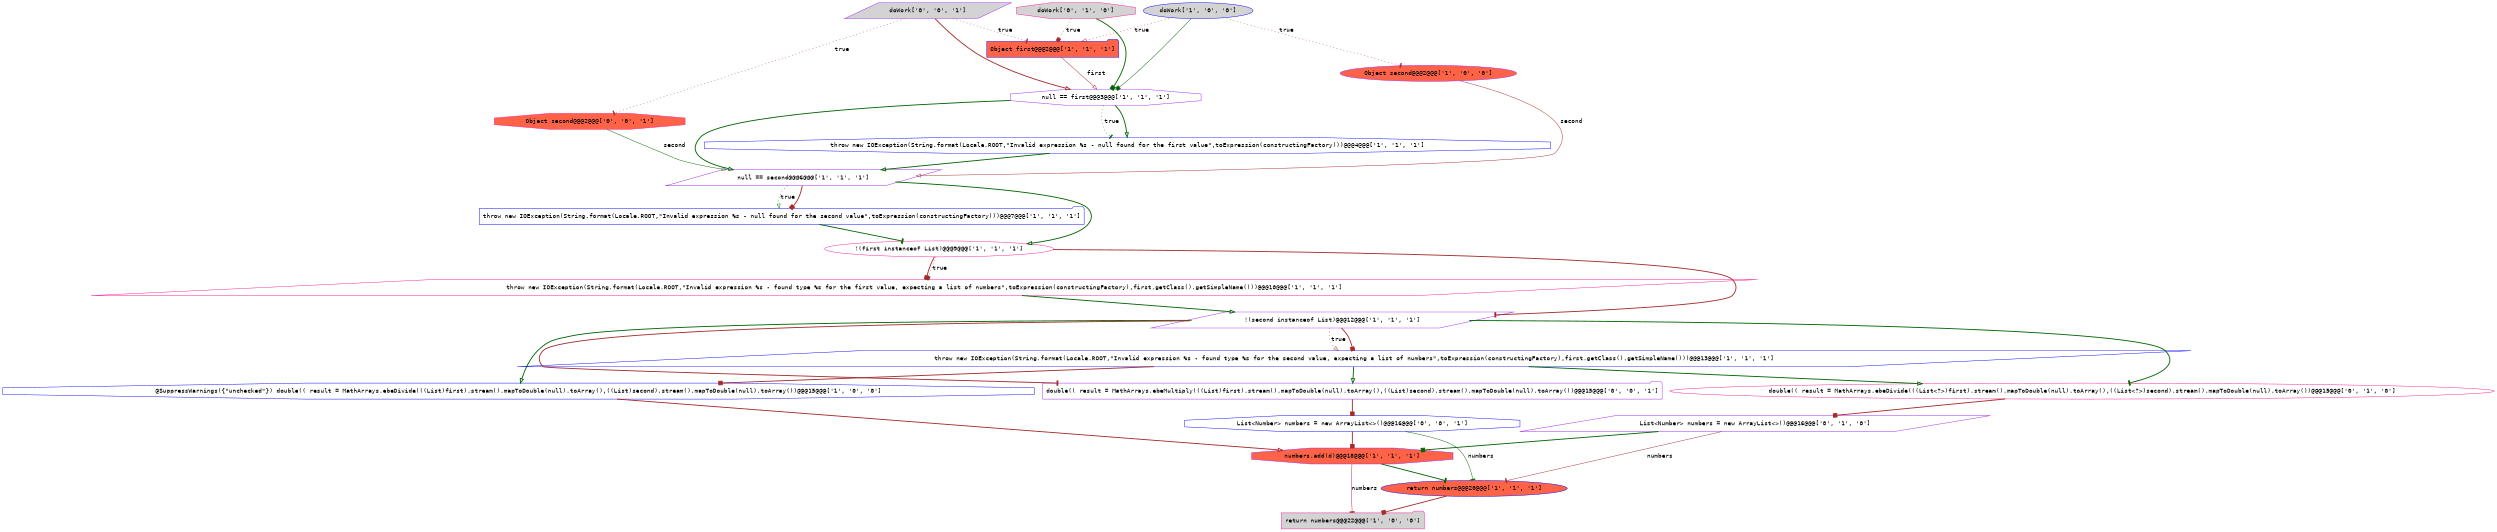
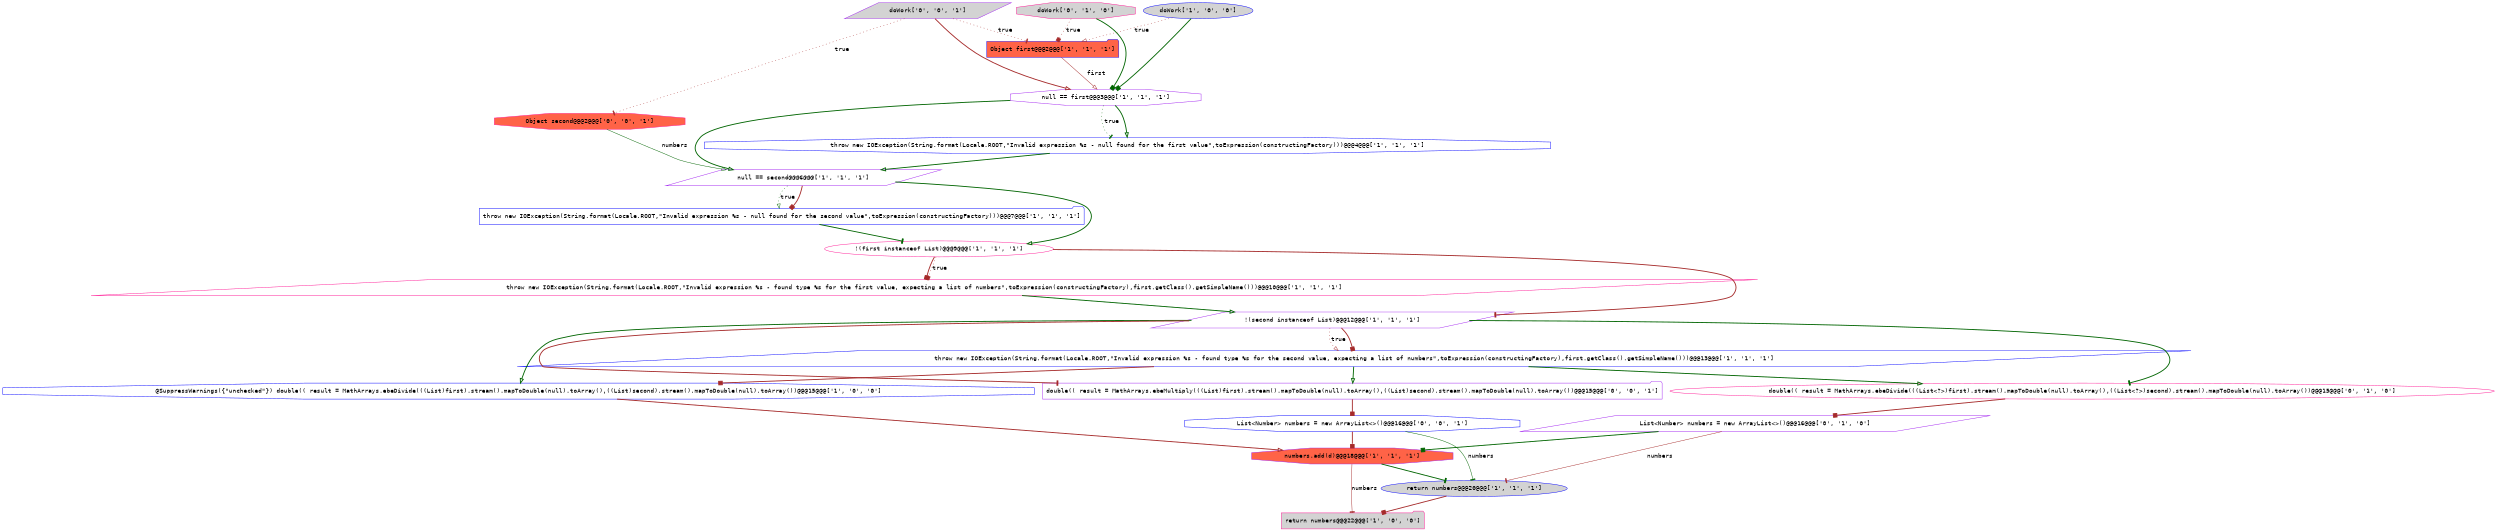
(1157, 54) -> (1157, 54)
(1428, 73) -> none
(675, 145) -> (675, 145)
(1474, 488) -> (1474, 488)
